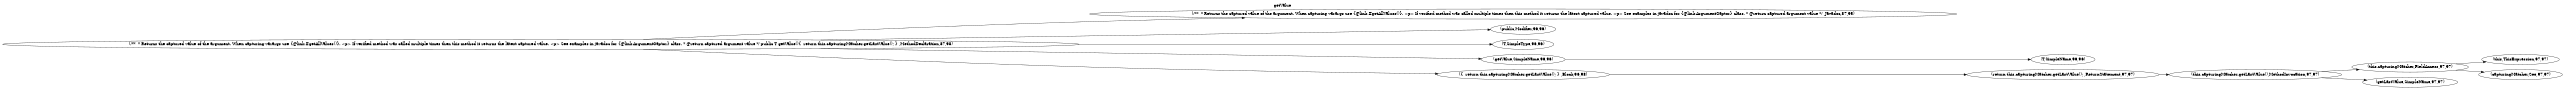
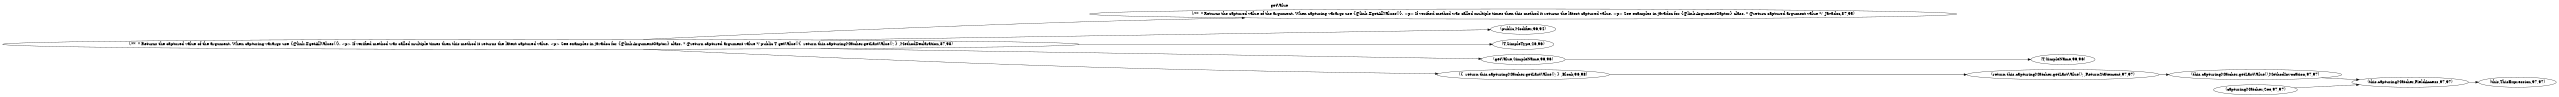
(1523, 29) -> (1523, 29)
(1523, 44) -> (1523, 44)
(2469, 71) -> (2325, 86)
(2410, 82) -> none
